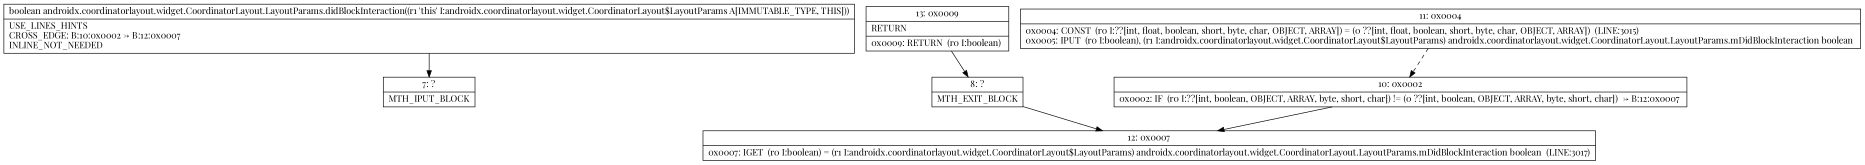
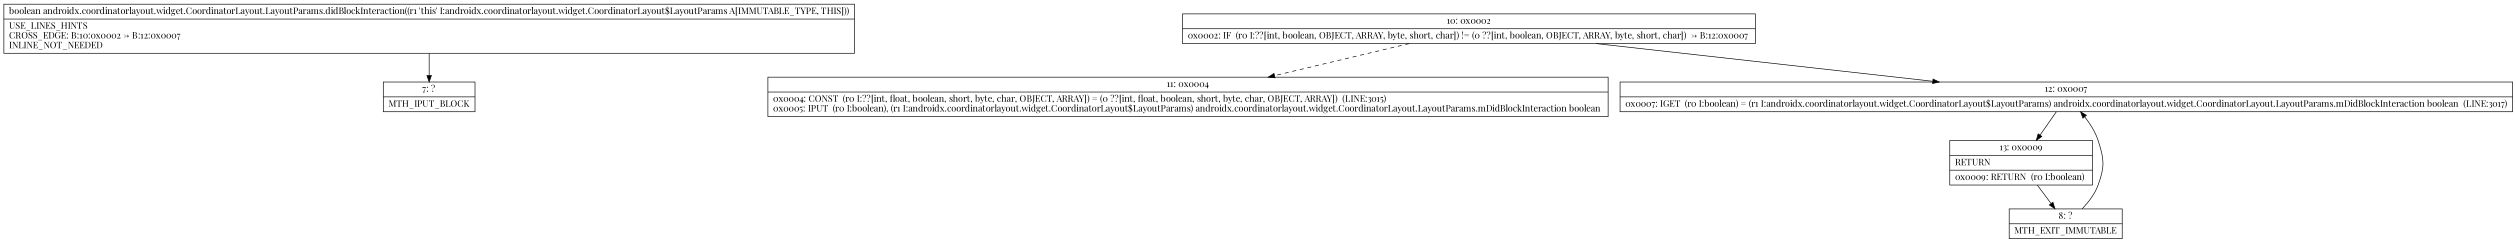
(1421, 60) -> (1342, 60)
(977, 99) -> (2066, 231)
none -> (2048, 123)
